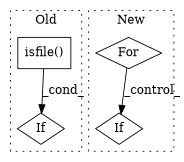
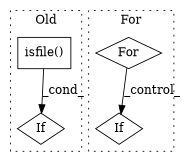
(131, 20) -> (131, 20)
